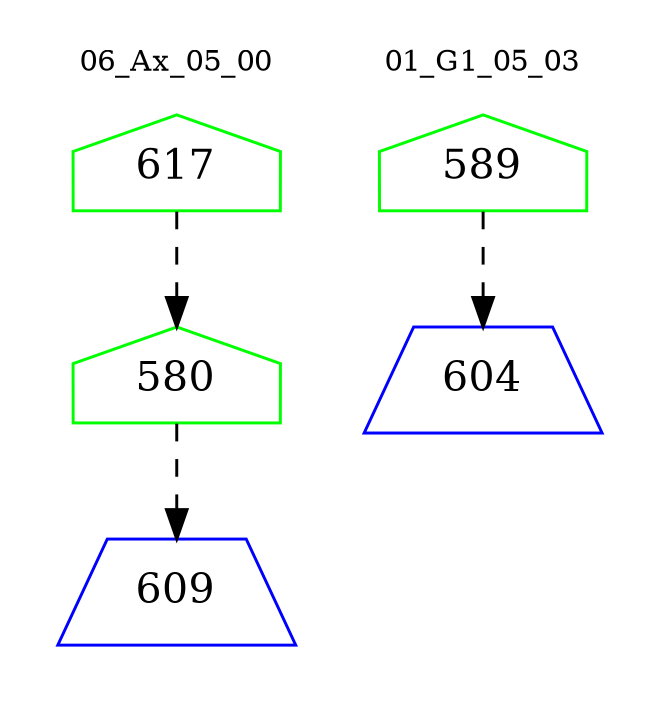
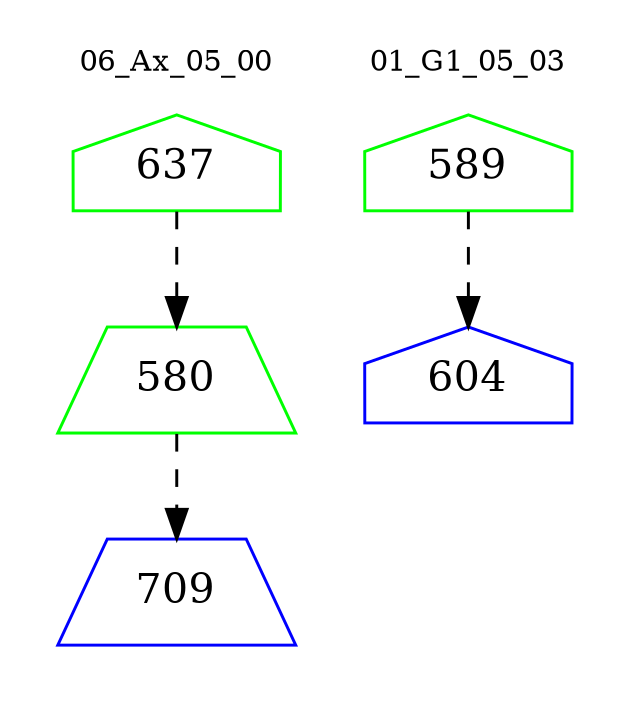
(177, 168) -> (177, 168)
(177, 380) -> (177, 380)
(483, 380) -> (468, 380)
(177, 592) -> (177, 592)
